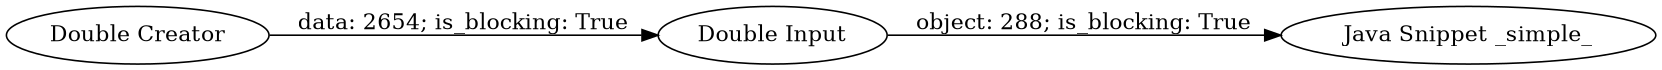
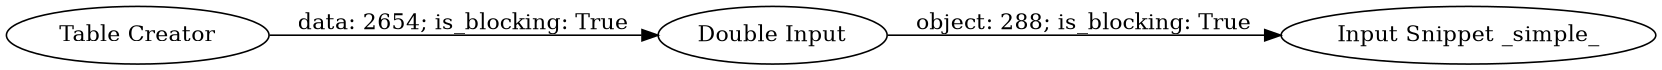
(138, 35) -> (138, 35)
(1468, 35) -> (1468, 35)
